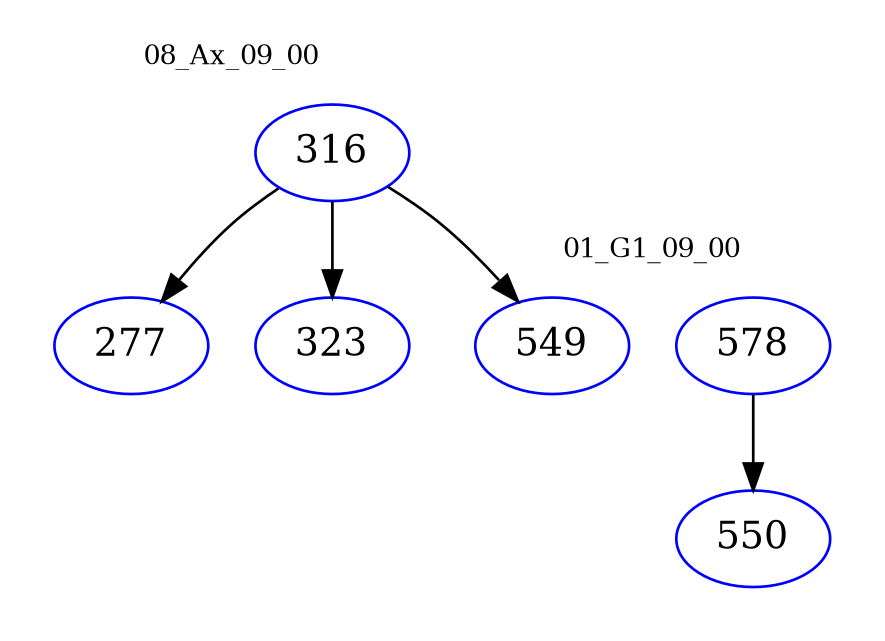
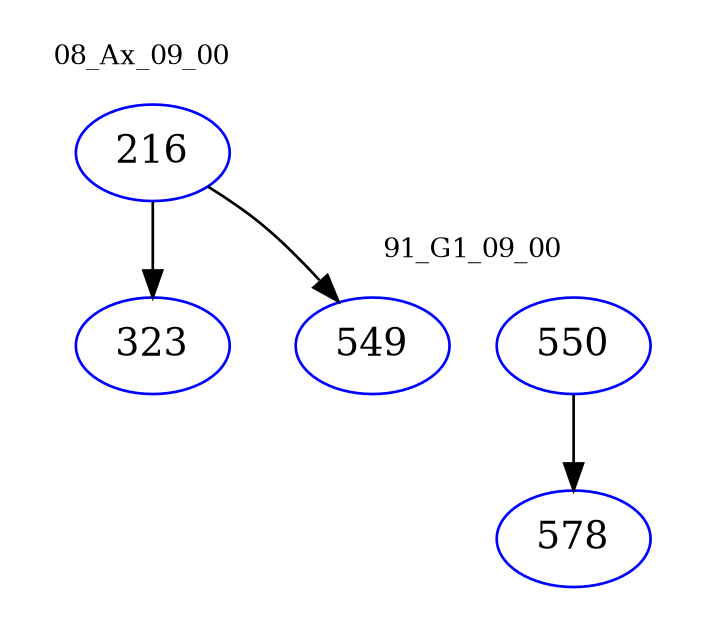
(332, 153) -> (153, 153)
(653, 251) -> (473, 251)
(131, 346) -> none
(753, 429) -> (574, 429)
